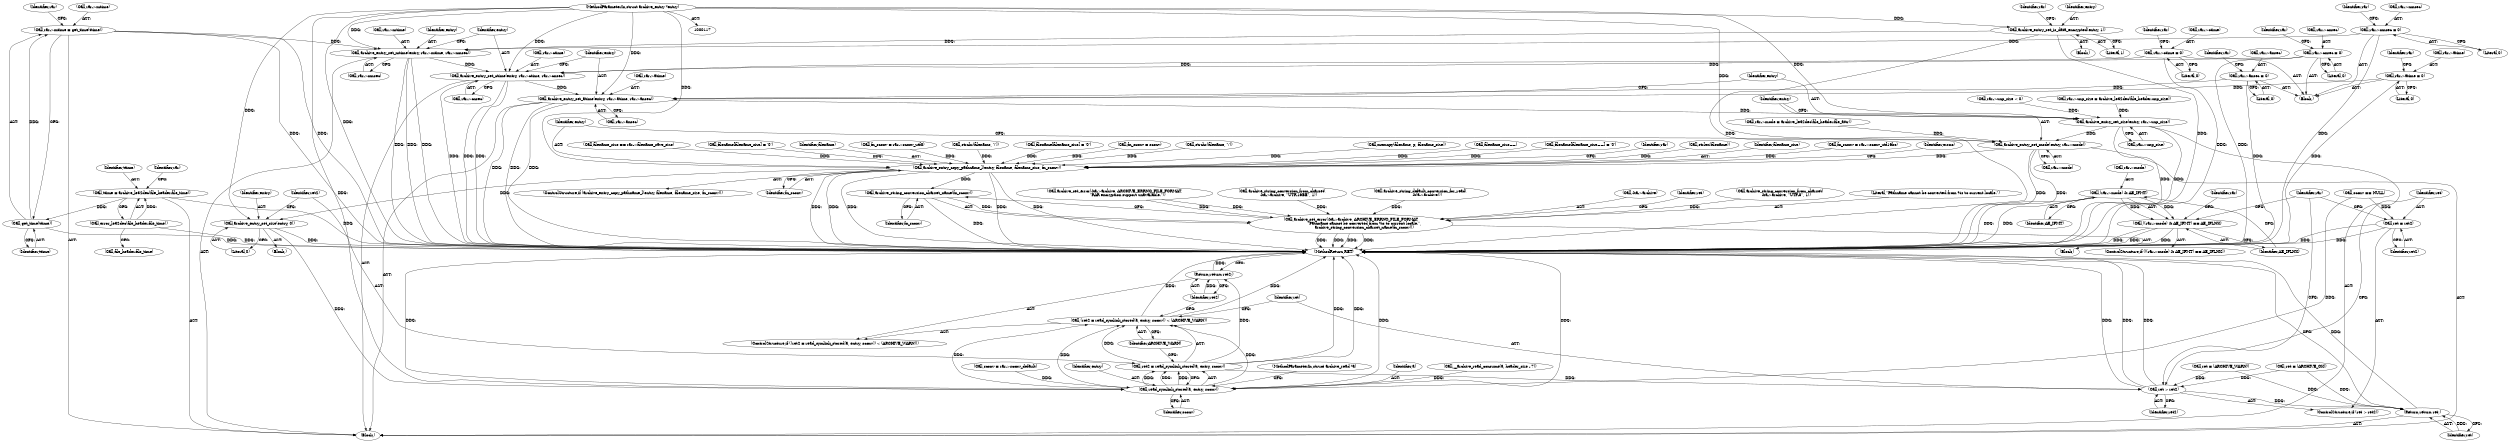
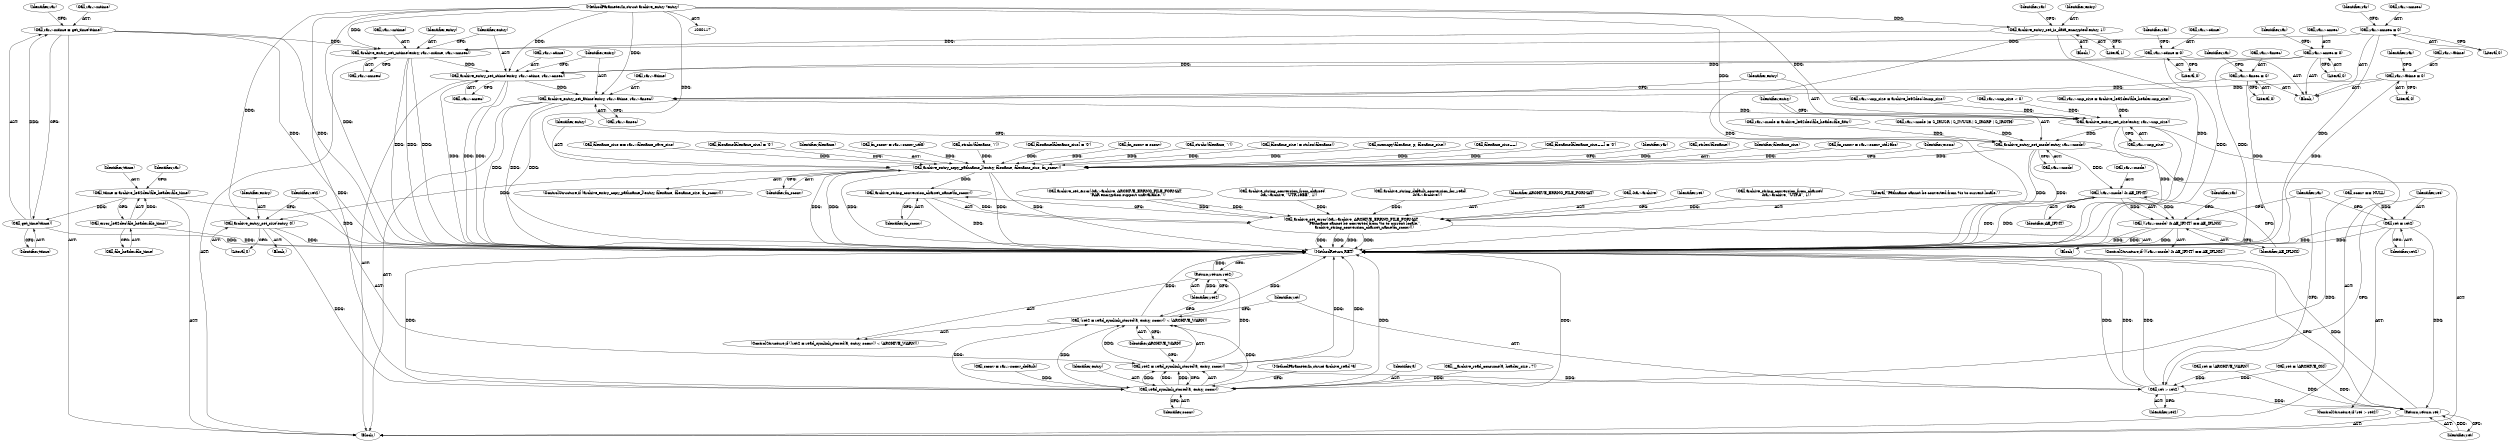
none -> (1897, 99)
none -> (1954, 122)
none -> (1298, 145)
none -> (2084, 164)
none -> (1552, 193)
none -> (132, 239)
none -> (2433, 312)
(2245, 403) -> none
